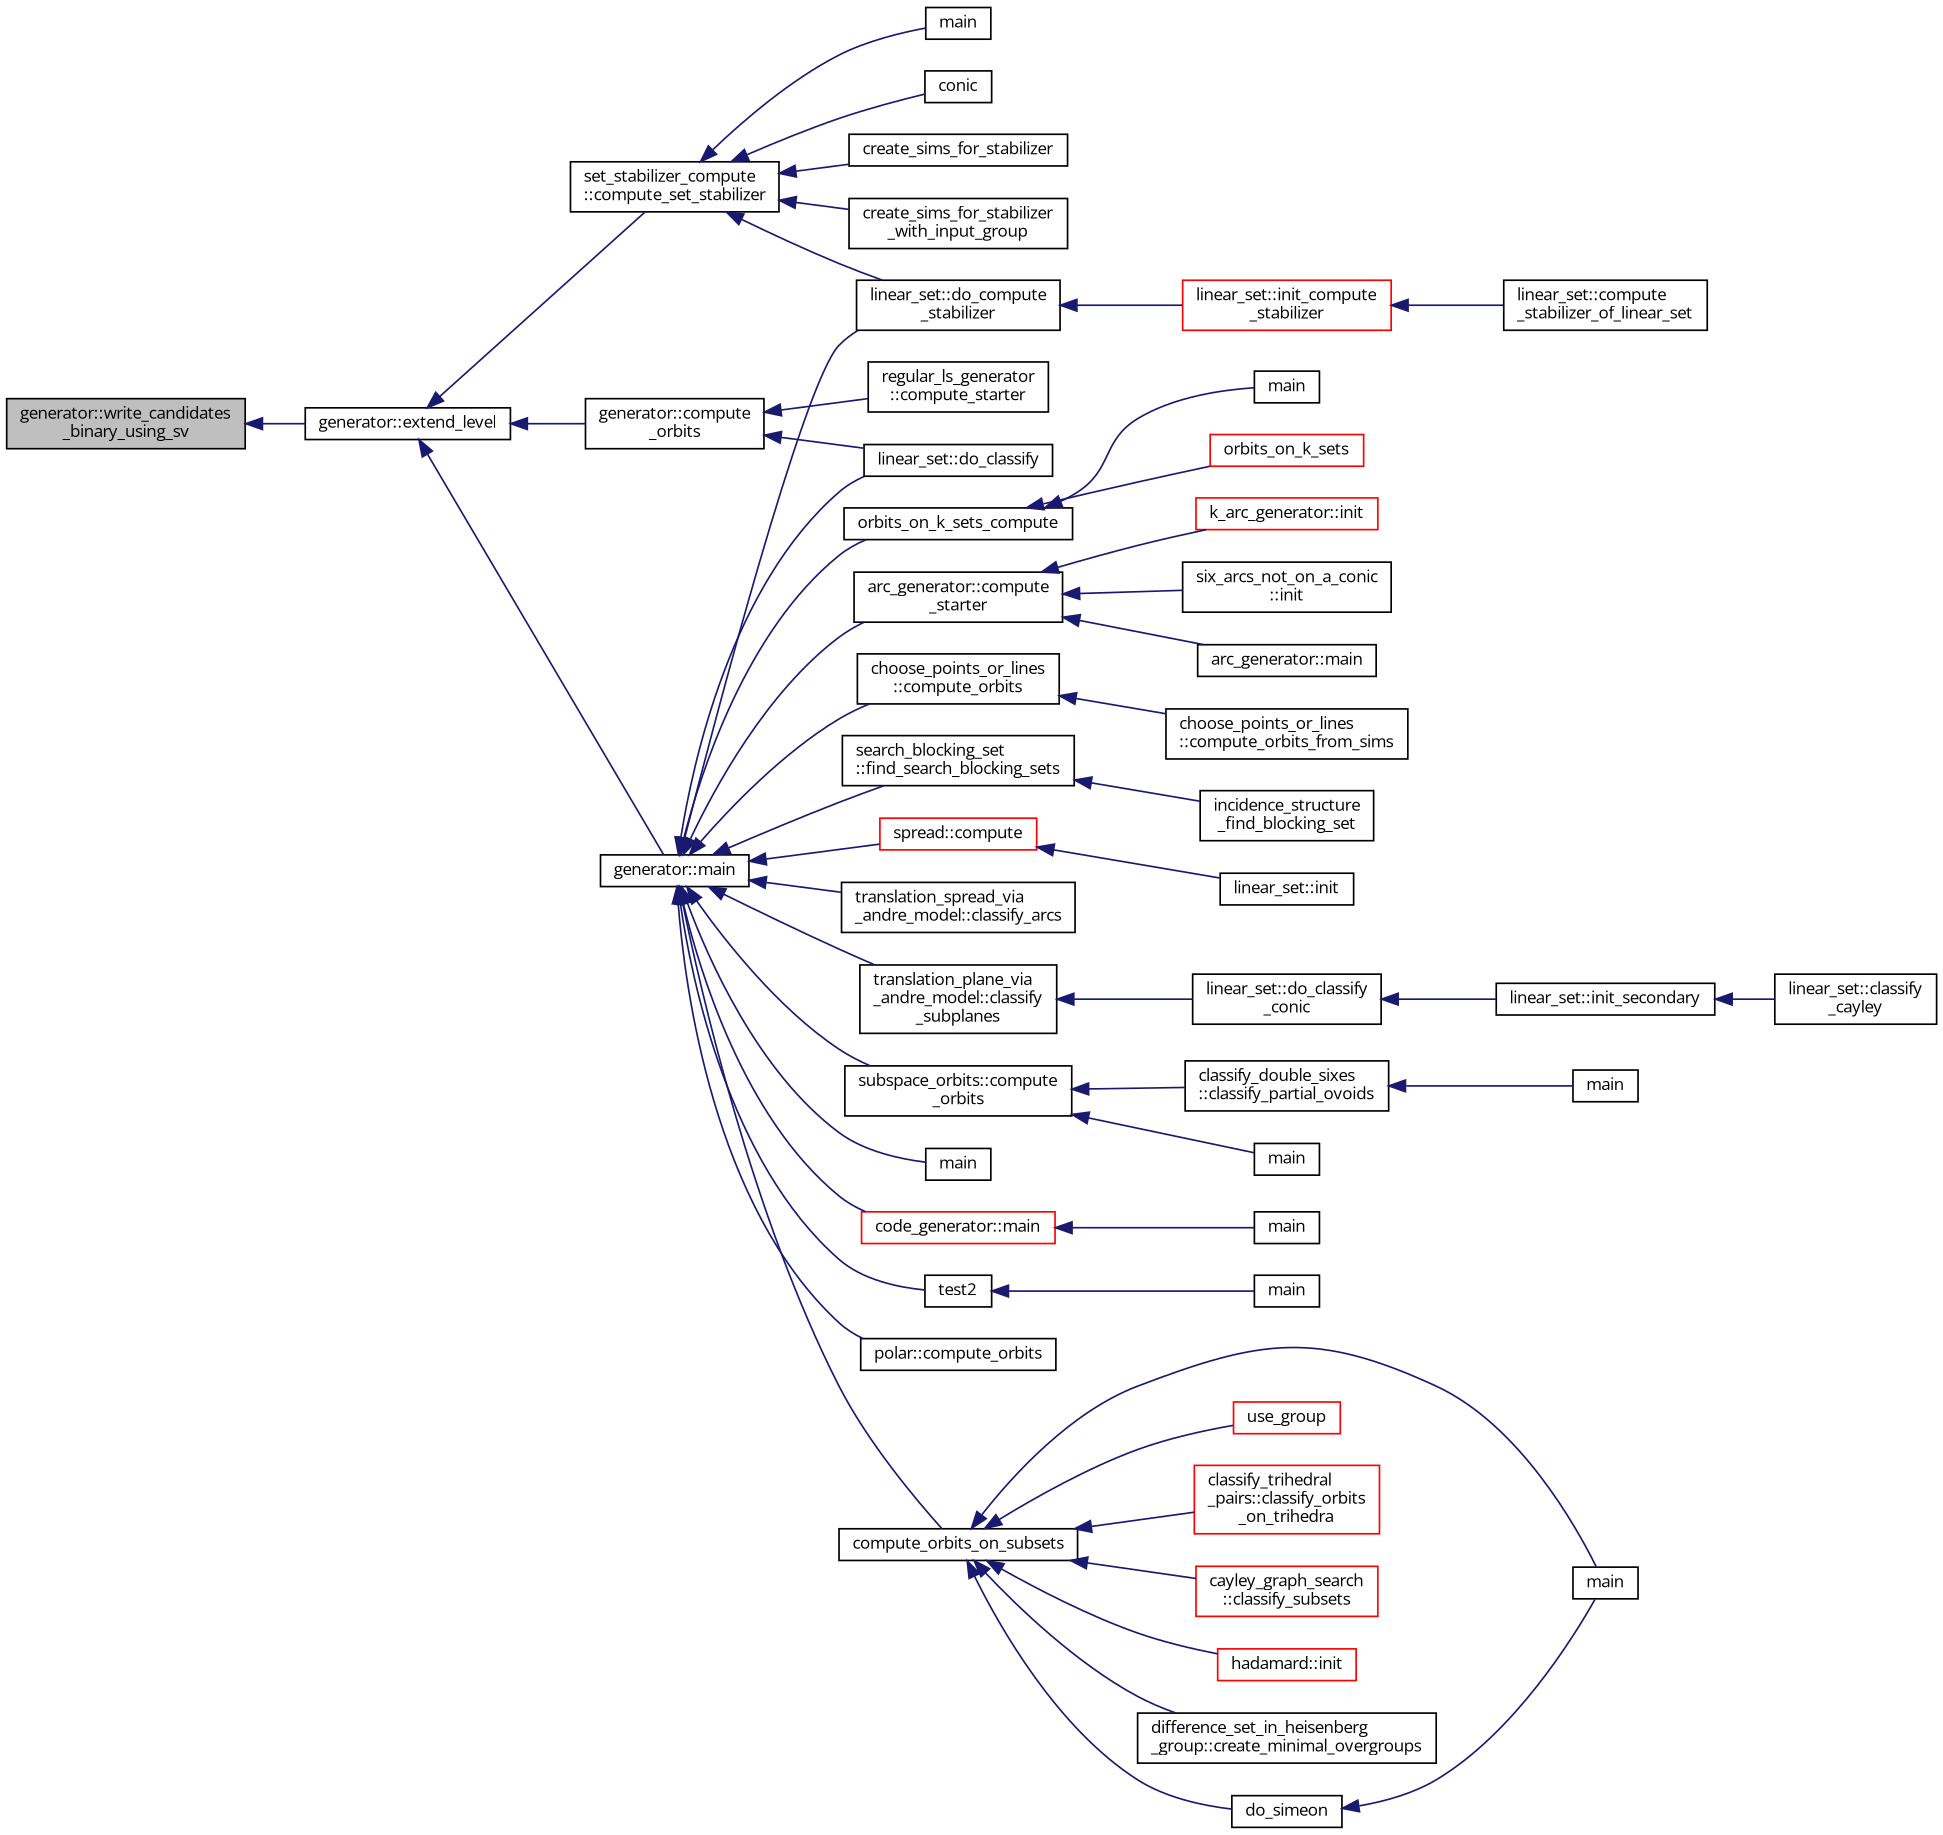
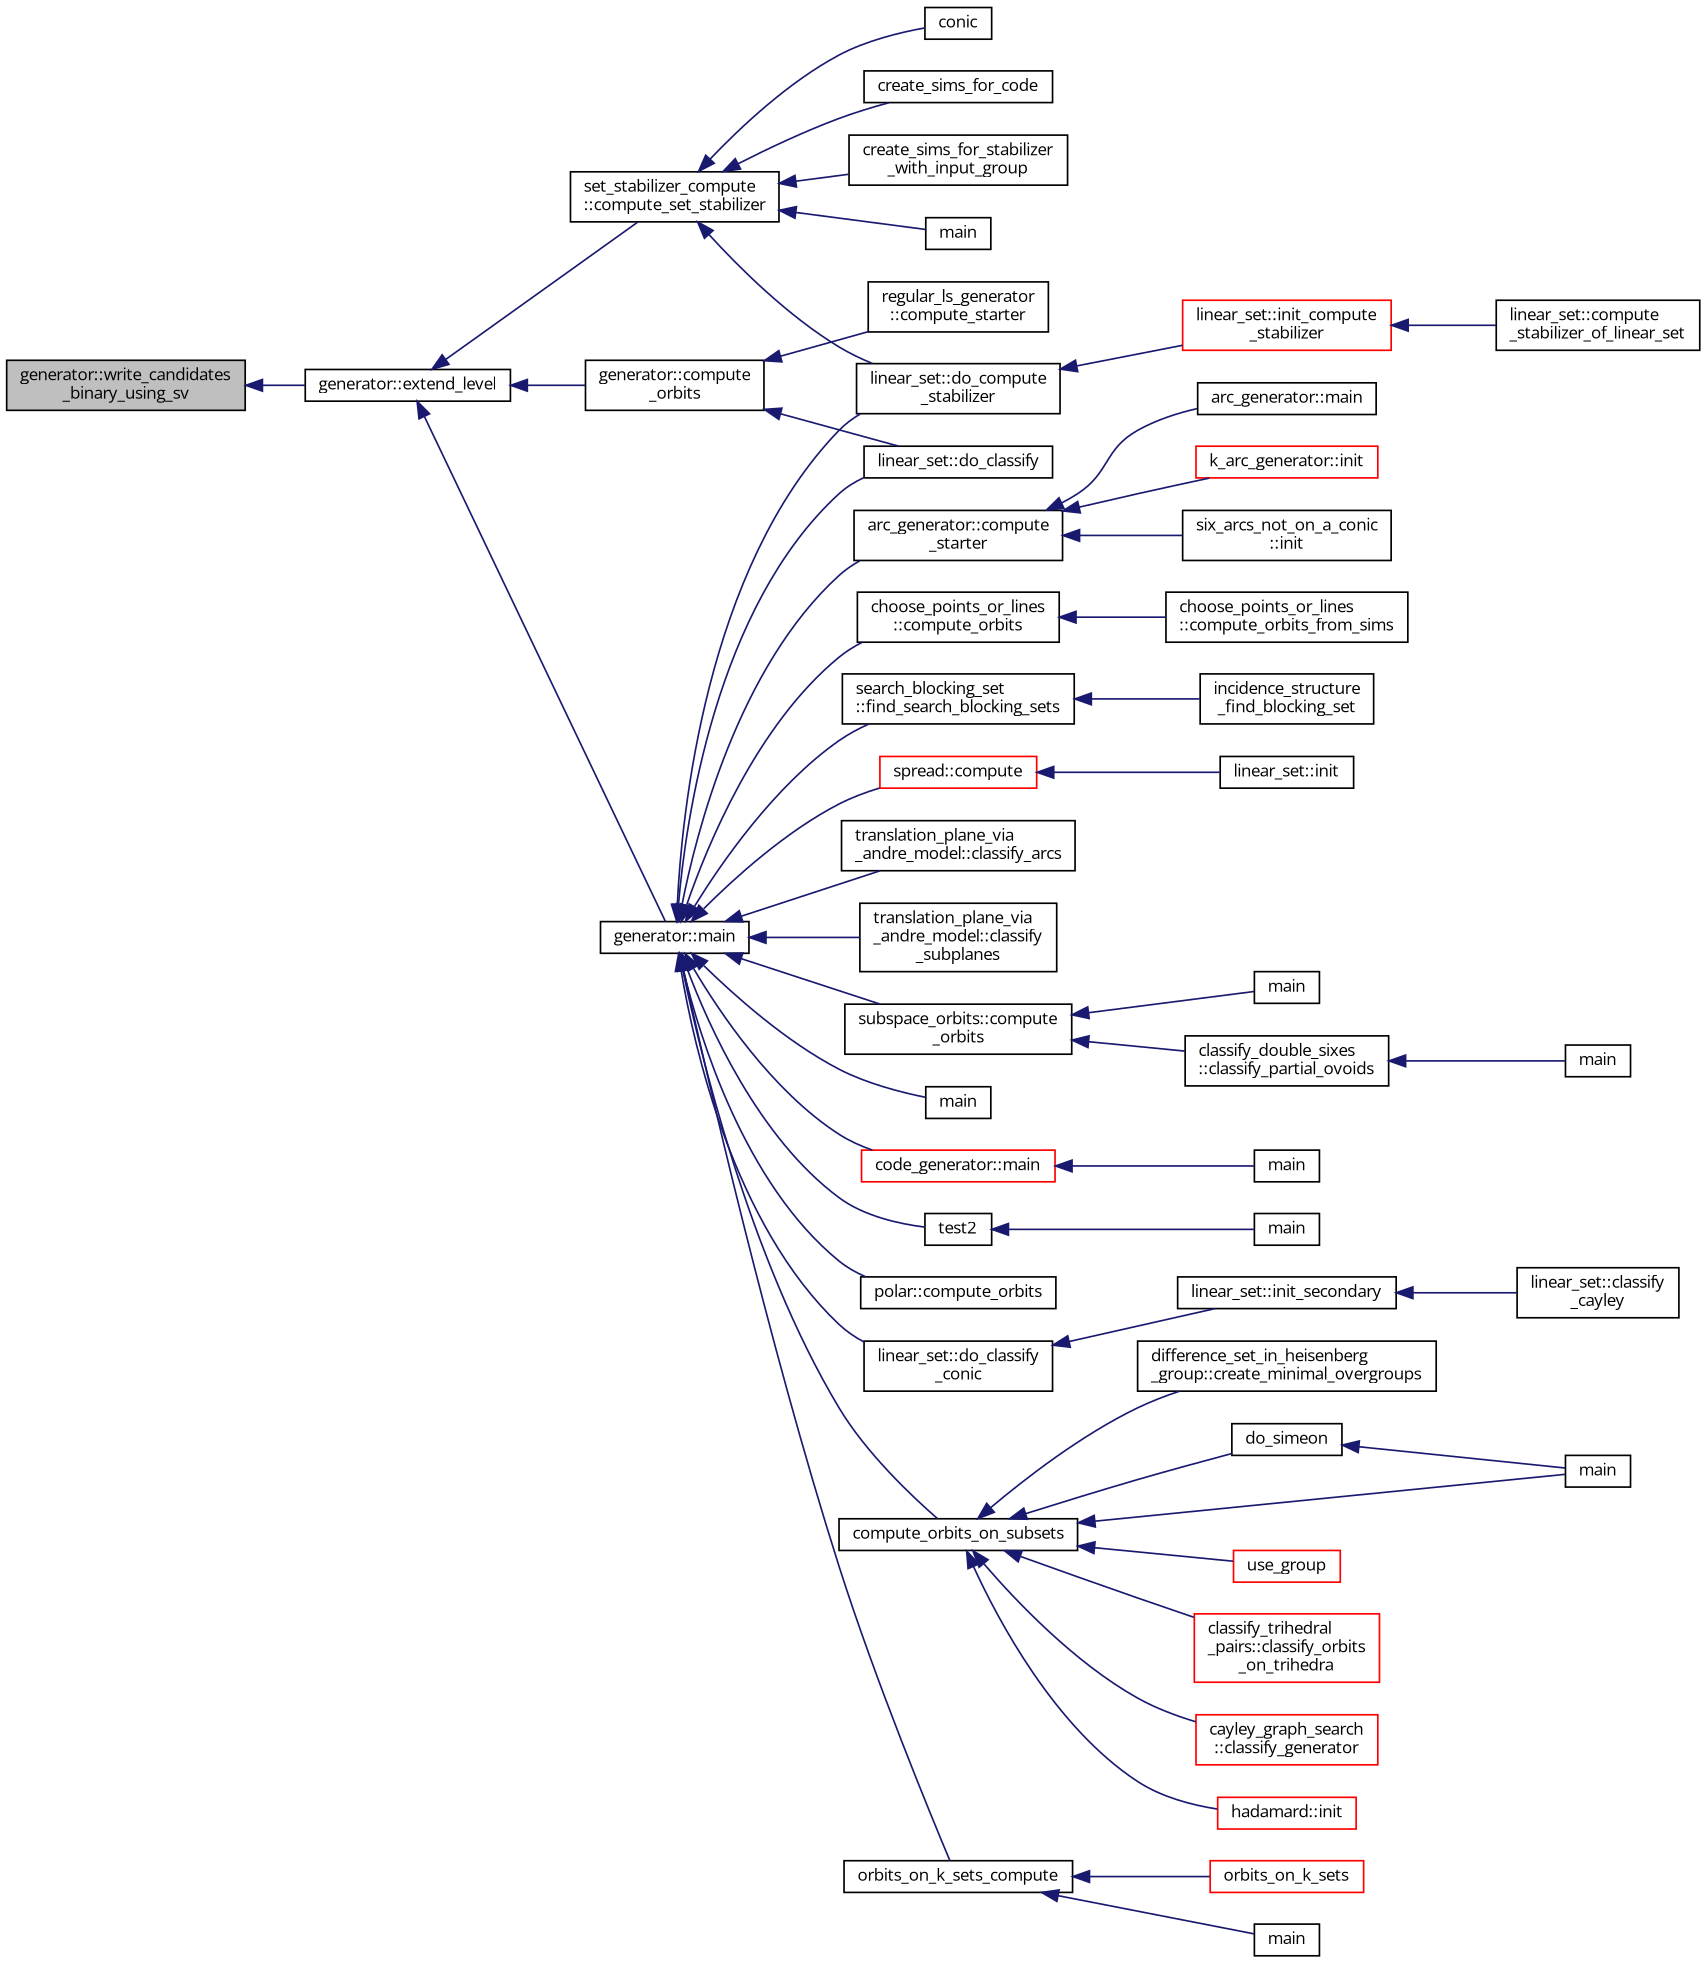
(958, 150) -> (958, 87)
(958, 907) -> (958, 846)
(1133, 999) -> (768, 1231)
(1287, 1591) -> (1287, 1740)
